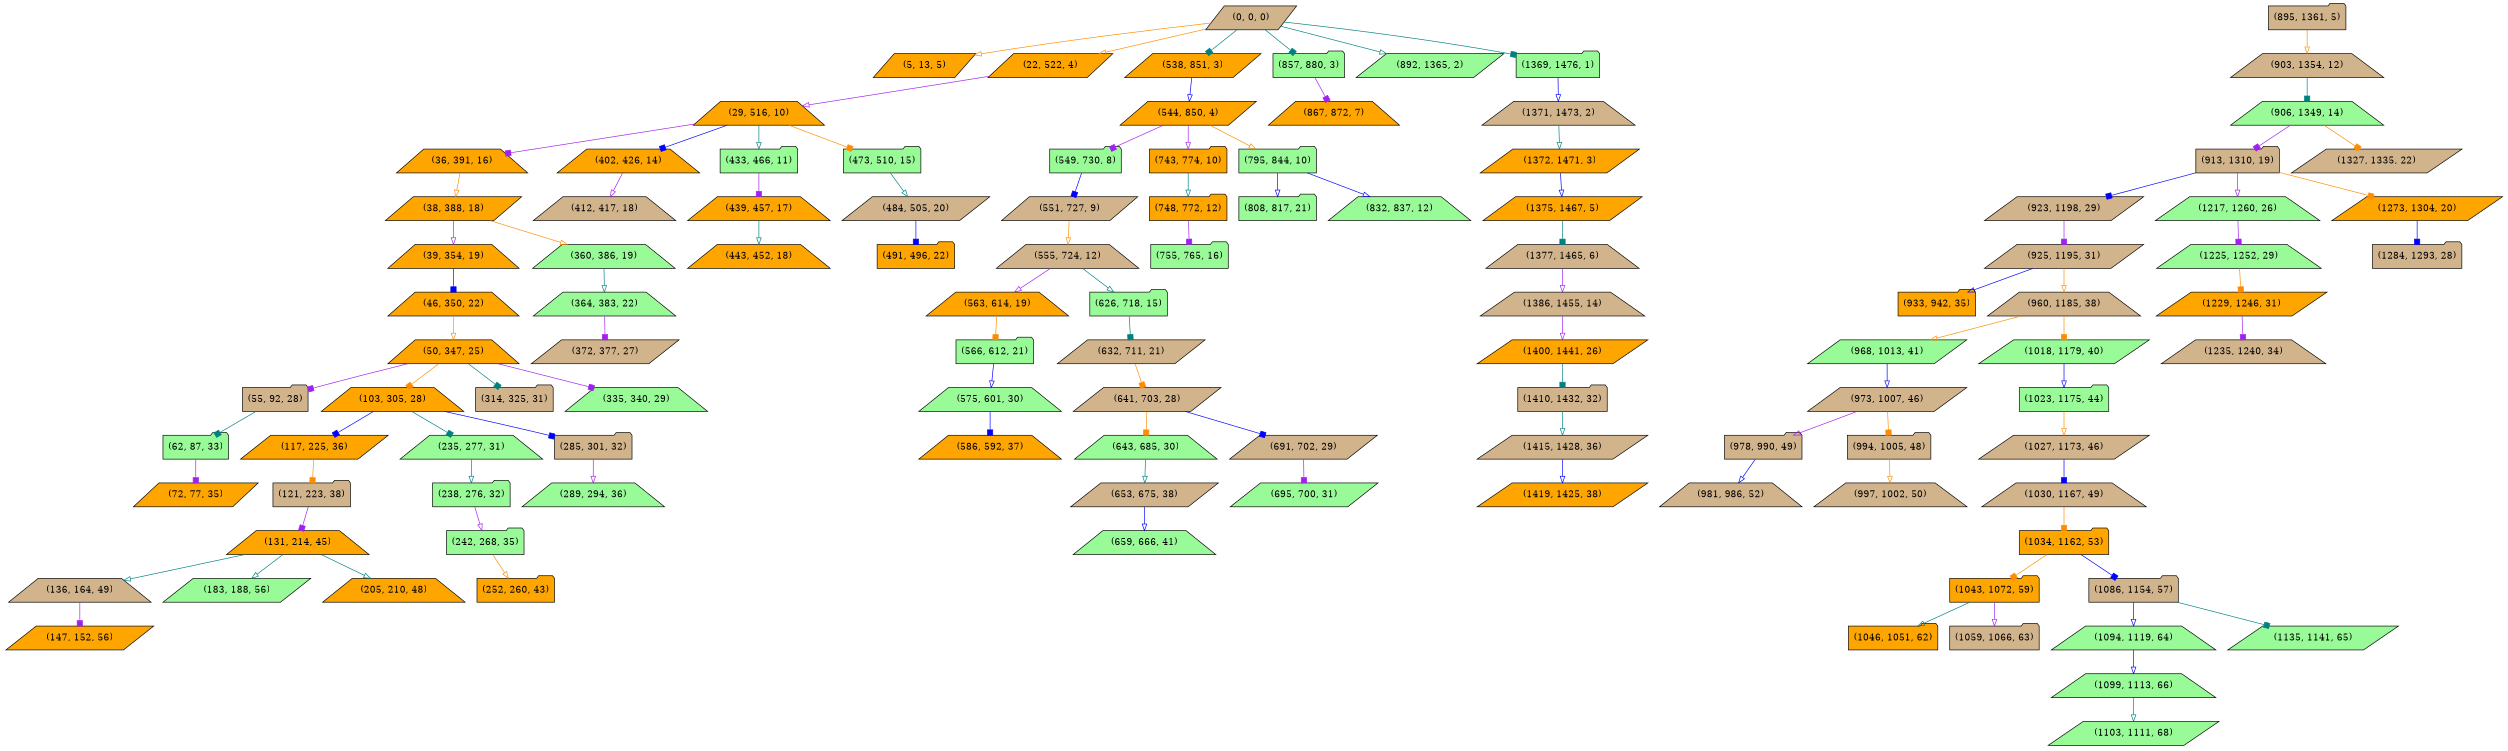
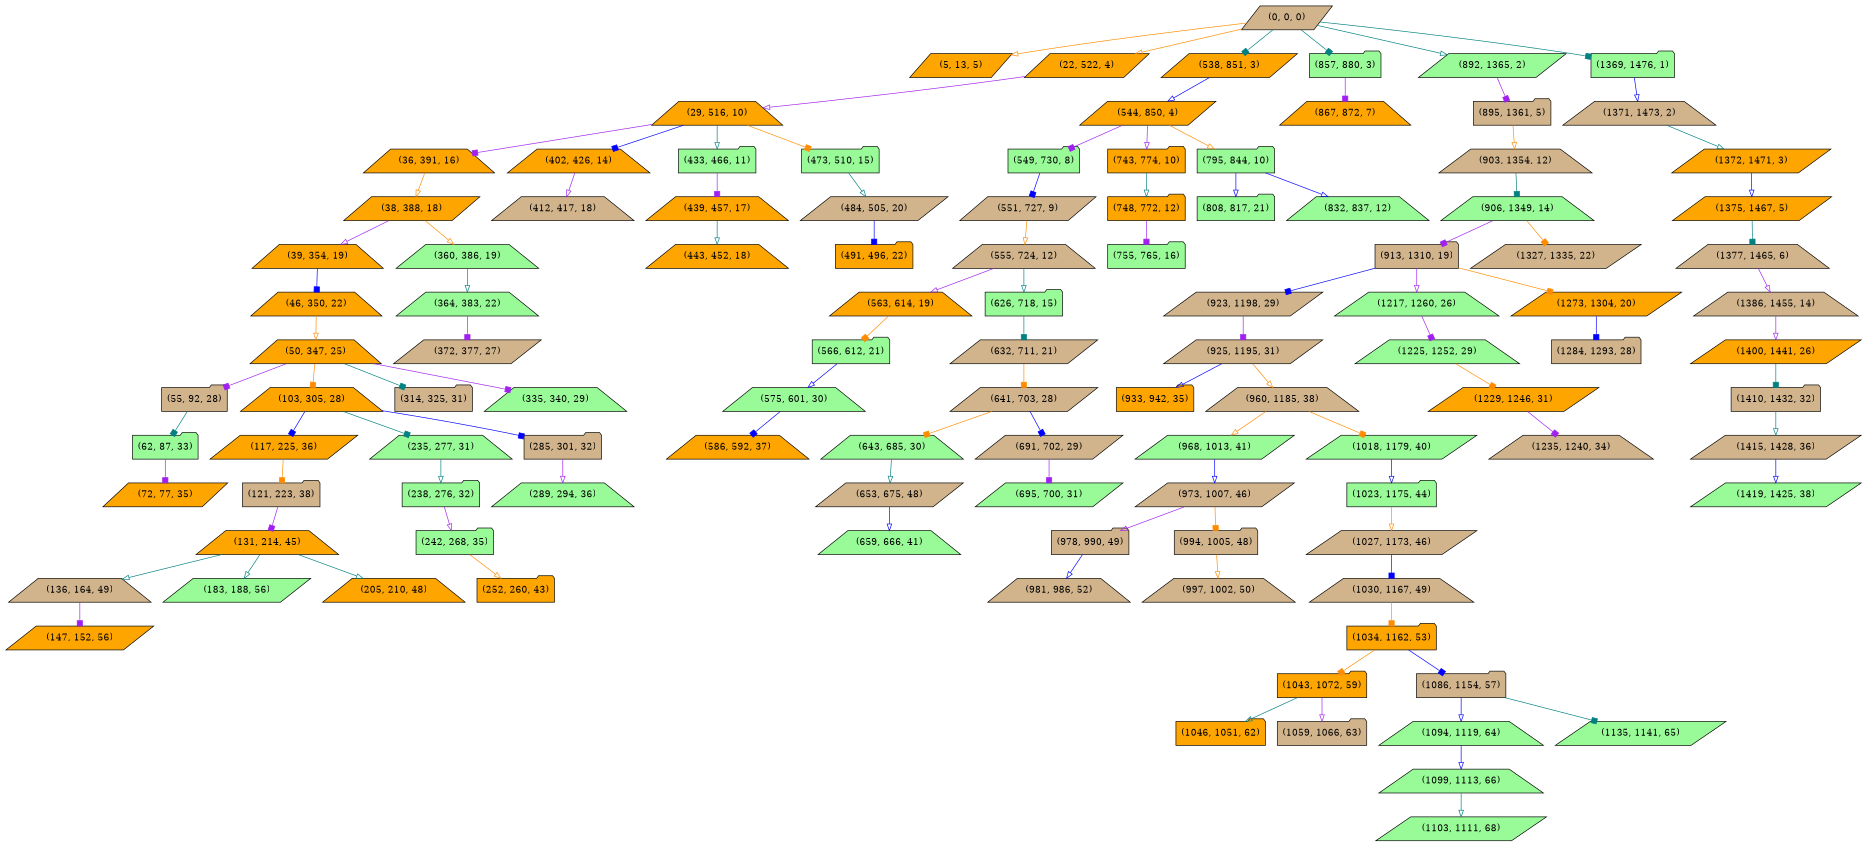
none -> (1501, 86)
(1144, 495) -> (889, 495)
(1563, 495) -> (1776, 495)
